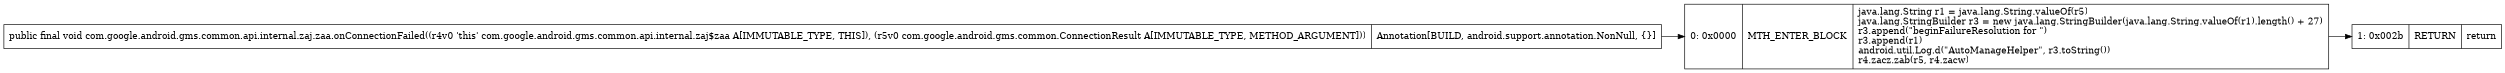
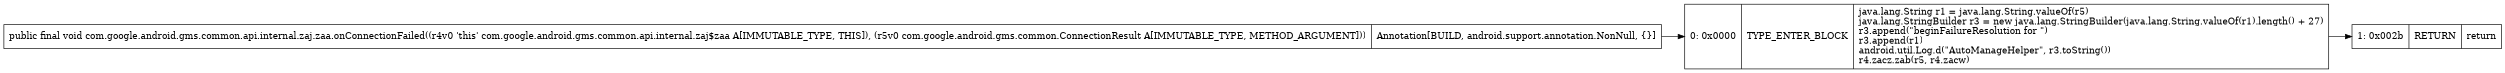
(1797, 36) -> (1798, 36)
